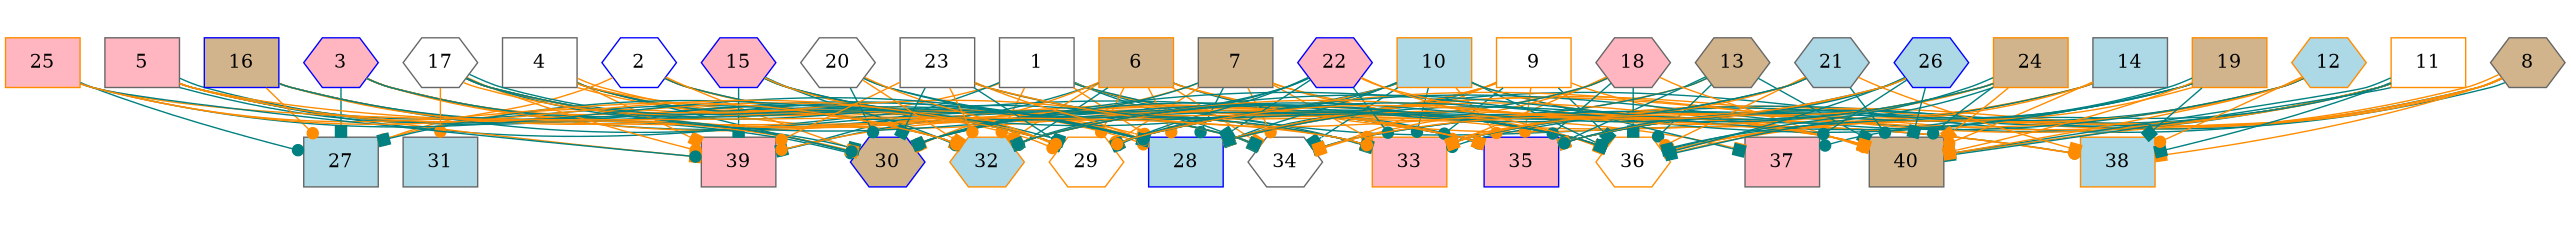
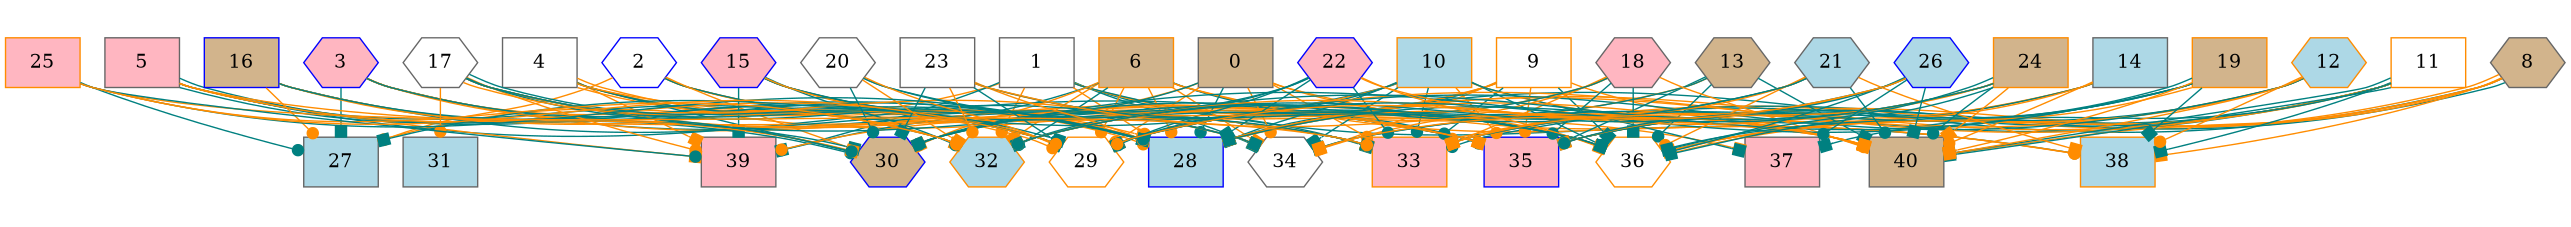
(1236, 63) -> (1236, 63)
(843, 110) -> none
(2111, 118) -> (2111, 118)
